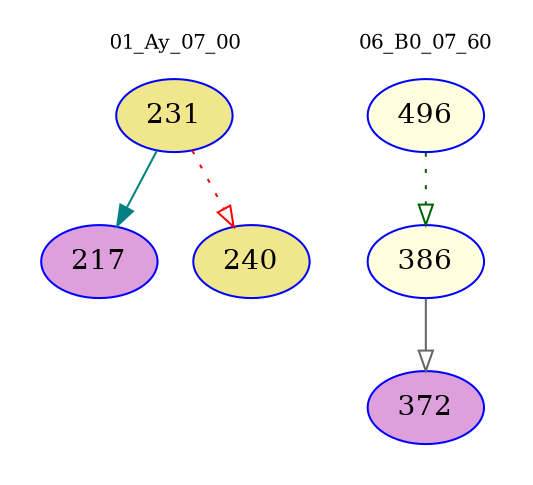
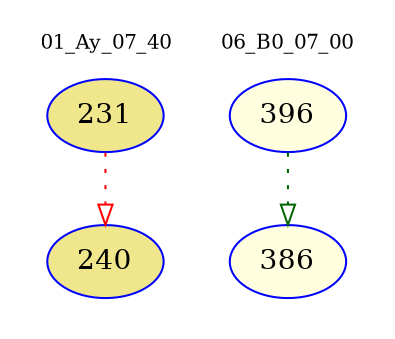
(175, 44) -> (106, 44)
(426, 44) -> (288, 44)
(426, 116) -> (288, 116)
(99, 262) -> none
(426, 408) -> none
